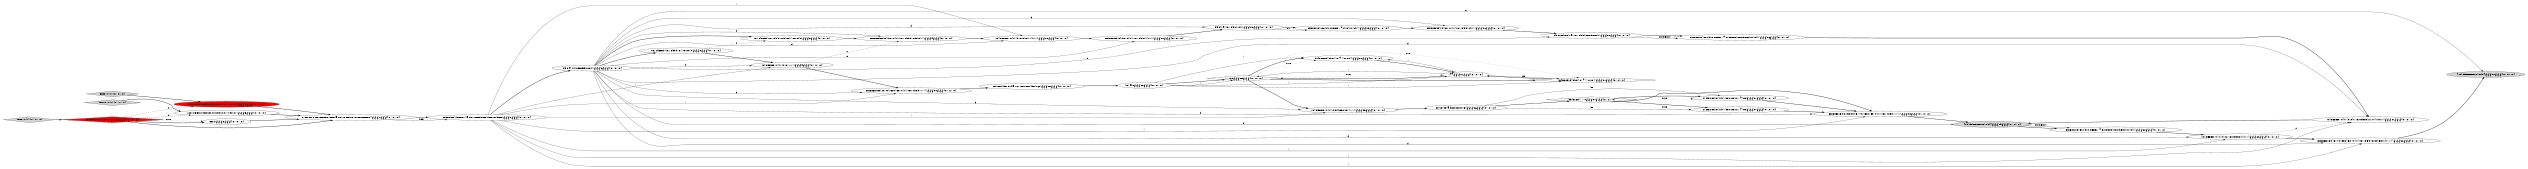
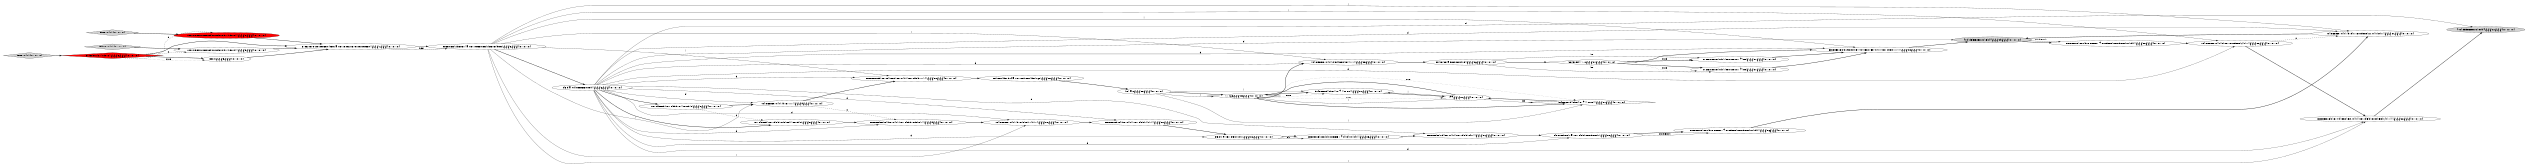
(1308, 84) -> none
